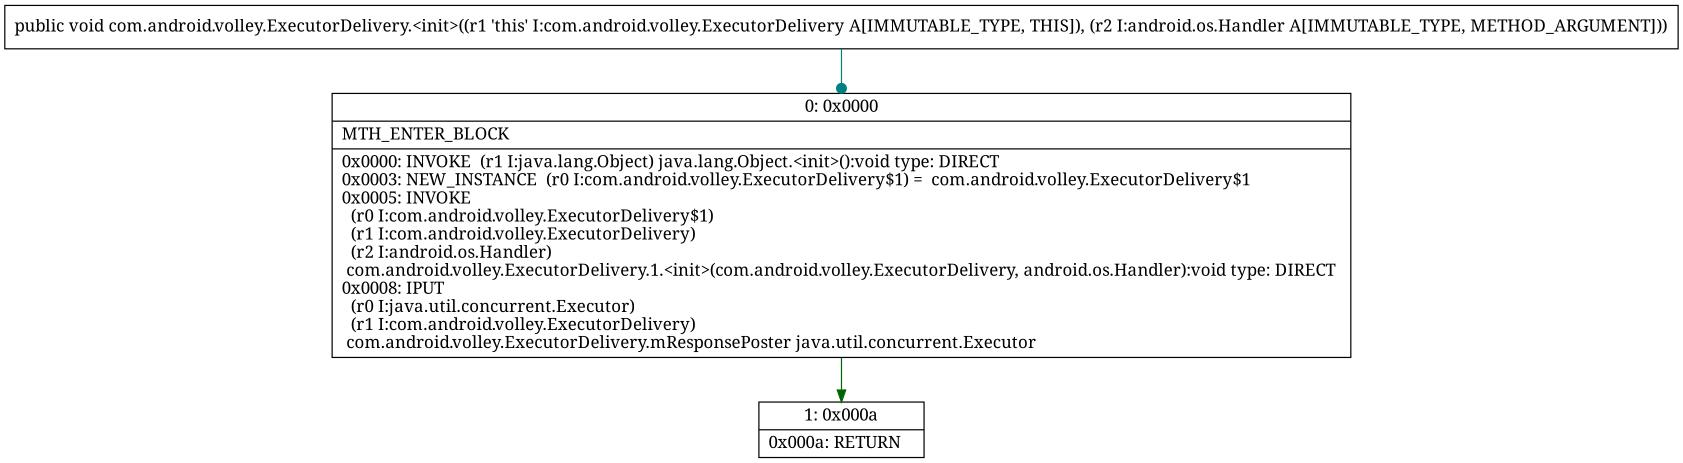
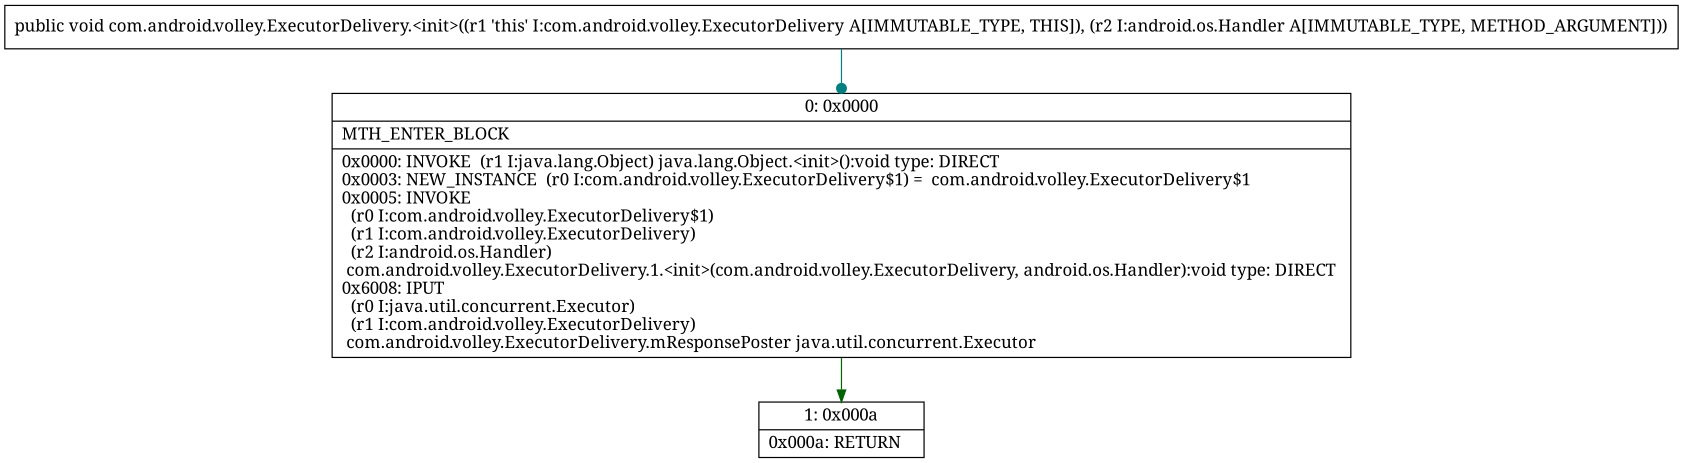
(398, 289) -> (398, 289)
